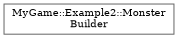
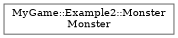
(89, 19) -> (89, 19)
